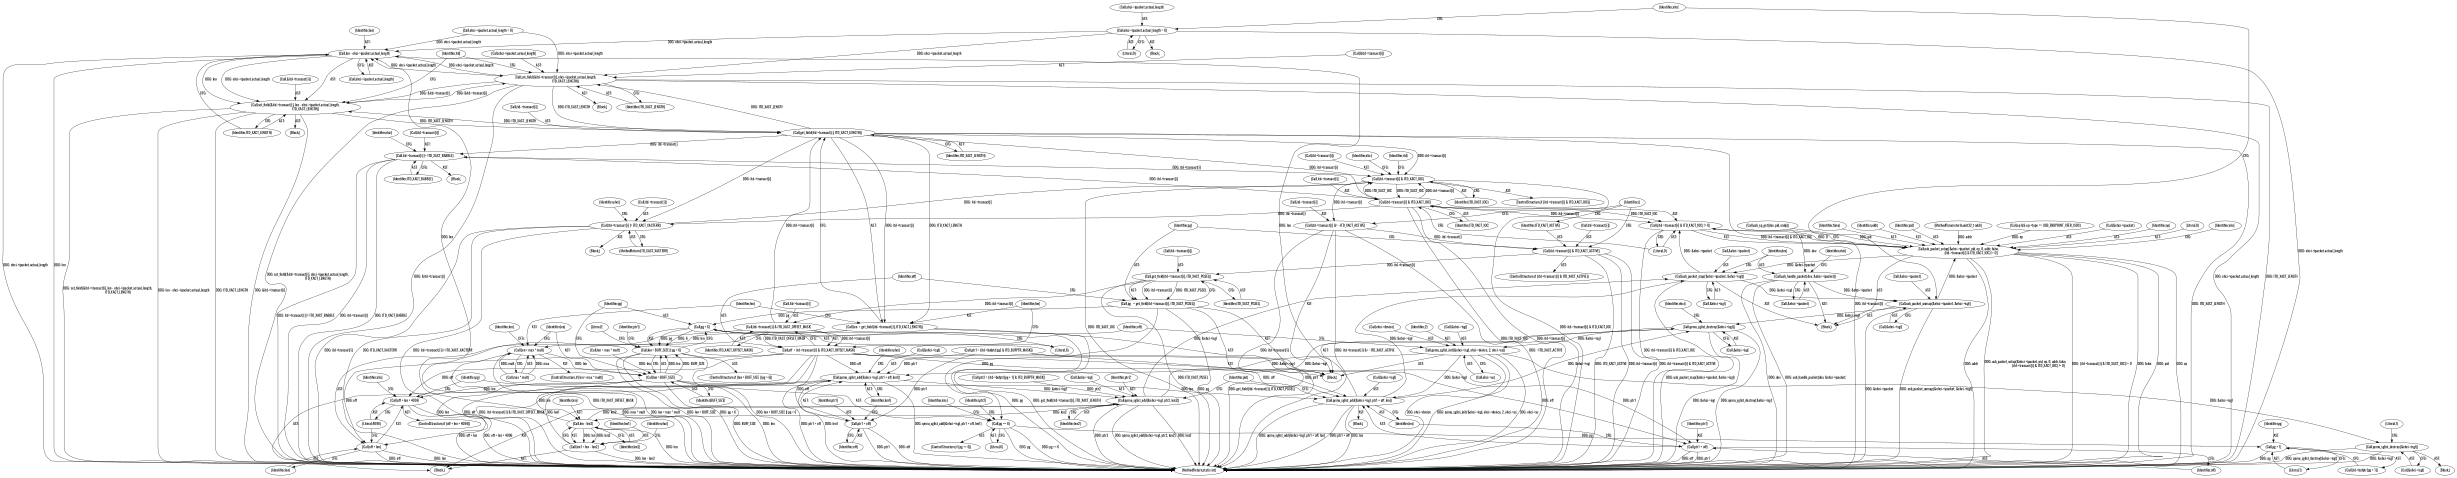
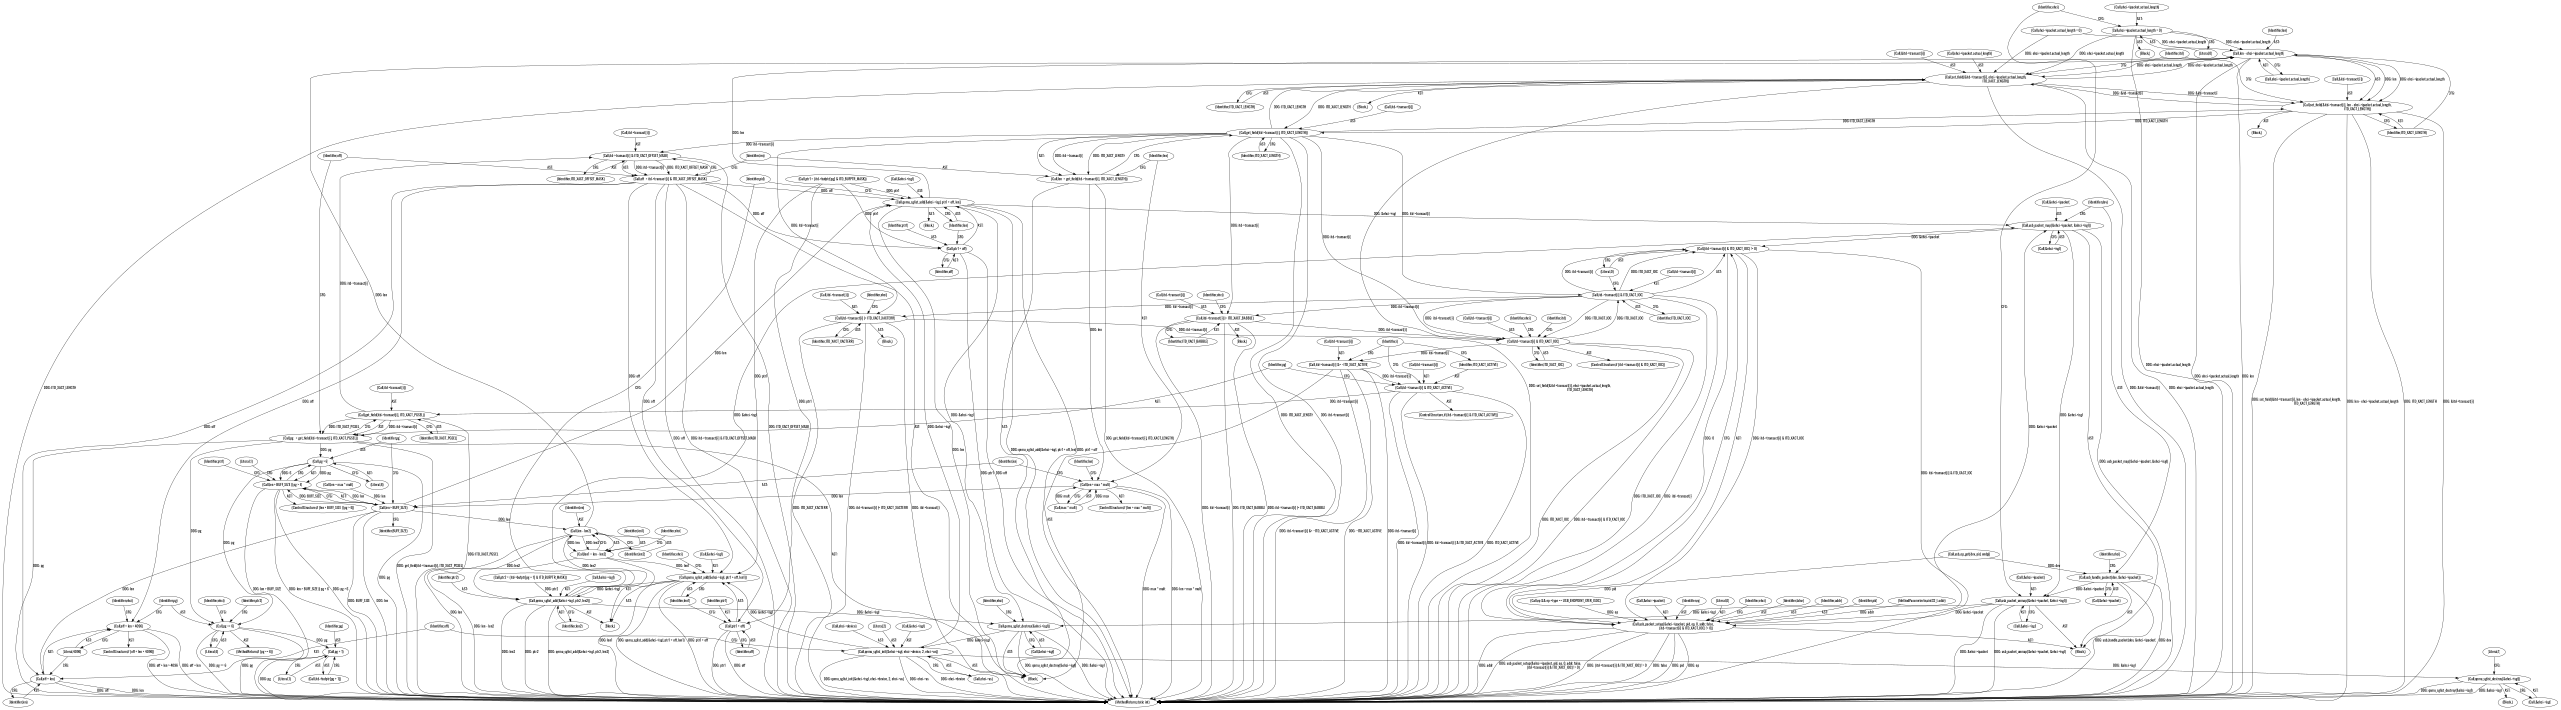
(784, 224) -> (944, 136)
(644, 251) -> (833, 342)
(1419, 327) -> (879, 626)
(499, 386) -> none
(688, 389) -> none
(951, 447) -> (255, 652)
none -> (224, 541)
